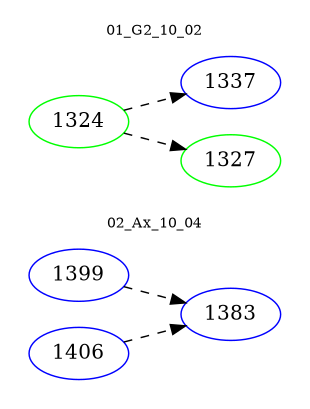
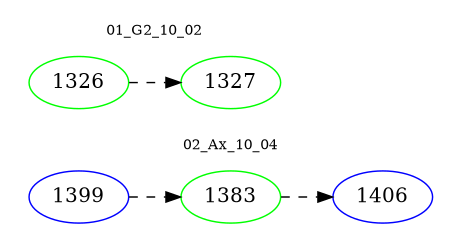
(231, 83) -> none
(79, 122) -> (79, 83)
(231, 314) -> (231, 197)
(148, 336) -> (299, 197)
